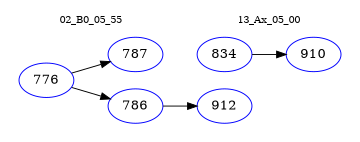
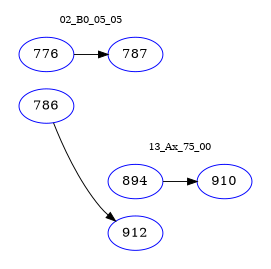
(91, 21) -> (91, 21)
(269, 21) -> (180, 148)
(225, 54) -> (135, 182)
(86, 92) -> none
